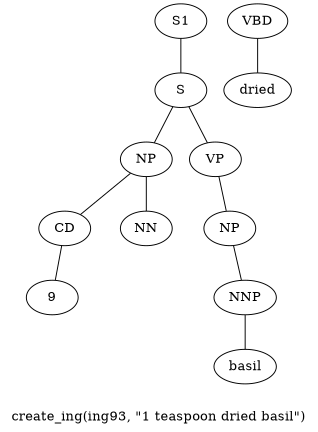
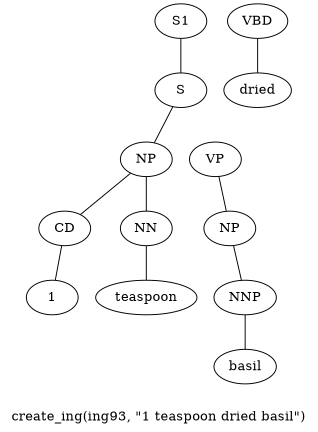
(198, 125) -> none
(52, 298) -> (52, 298)
none -> (146, 298)
